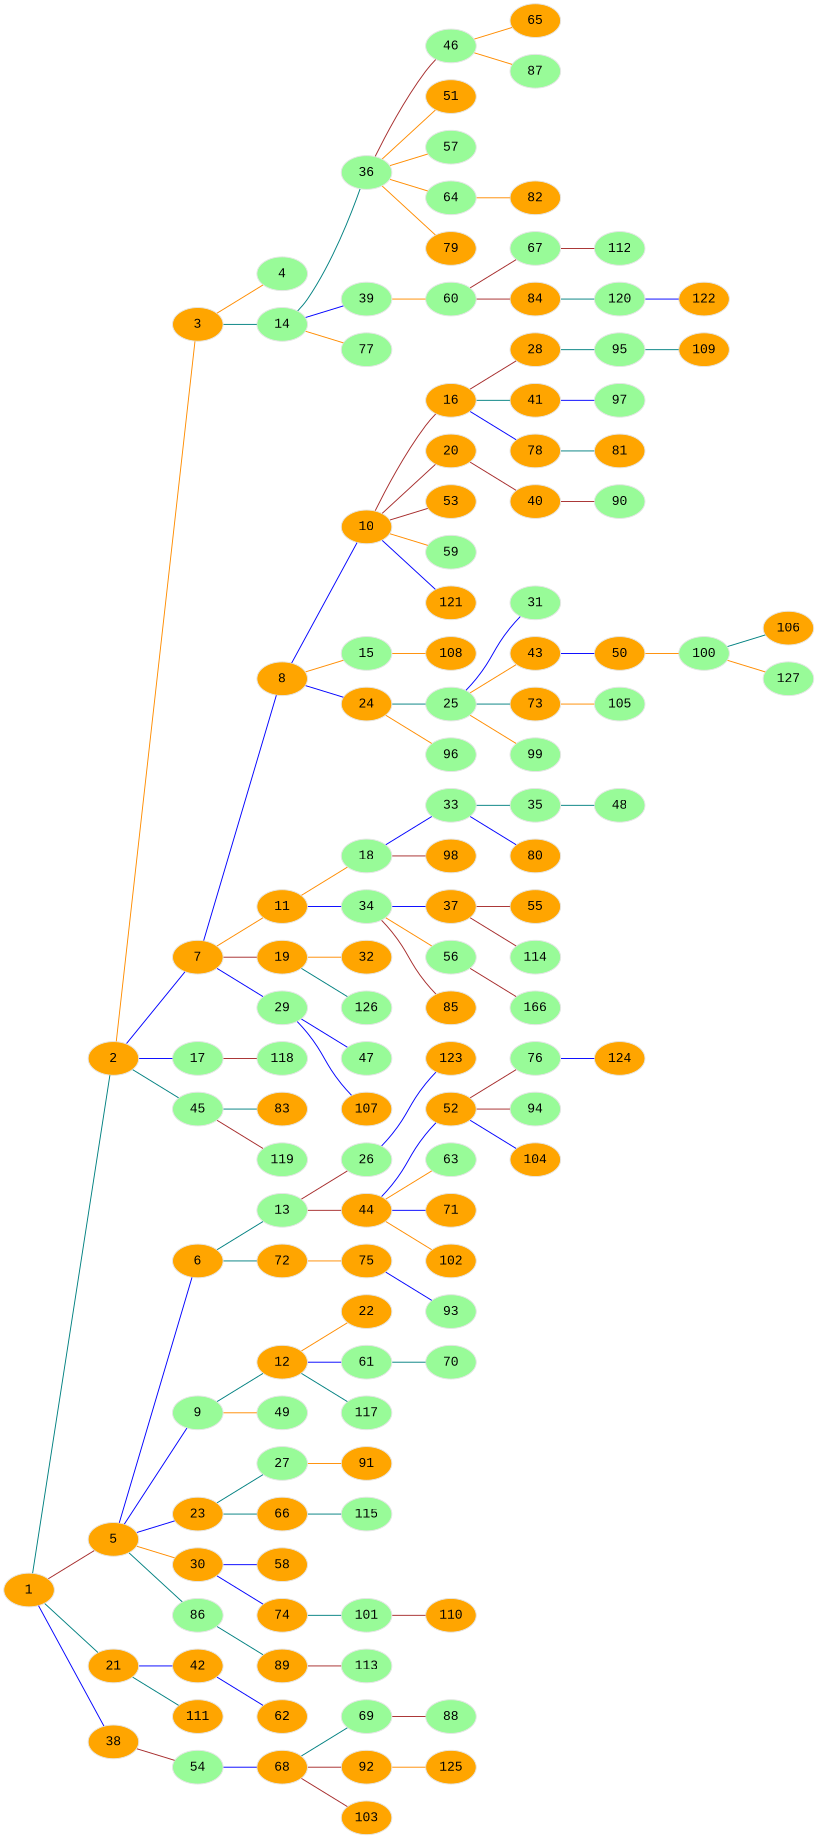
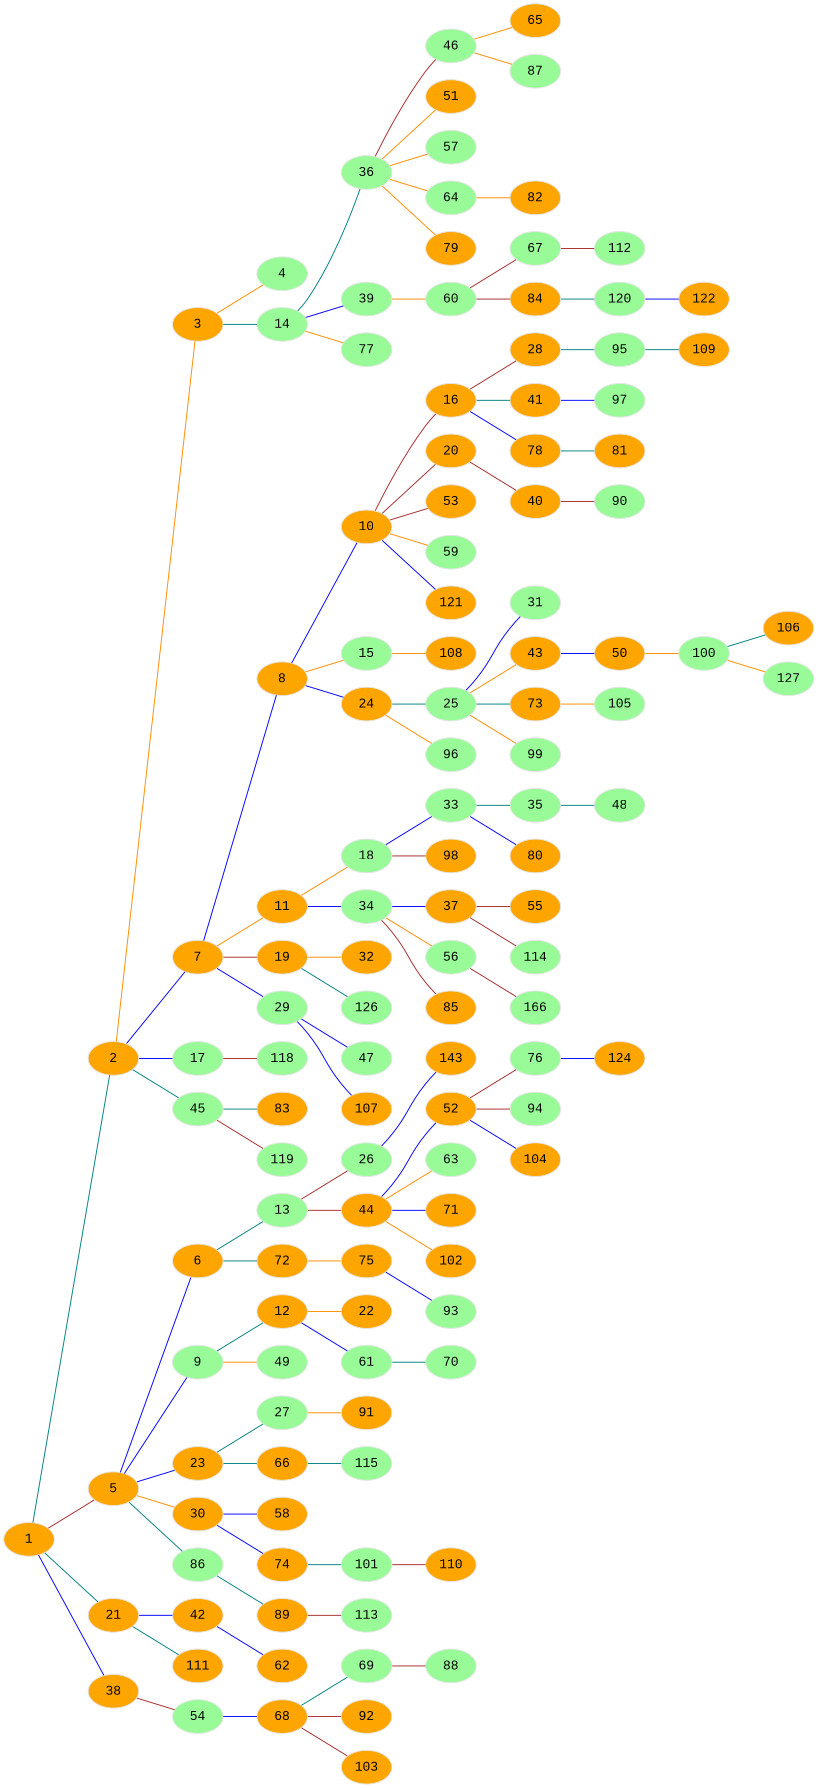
(451, 1058) -> (451, 1058)
(367, 1413) -> none
(451, 1767) -> none
